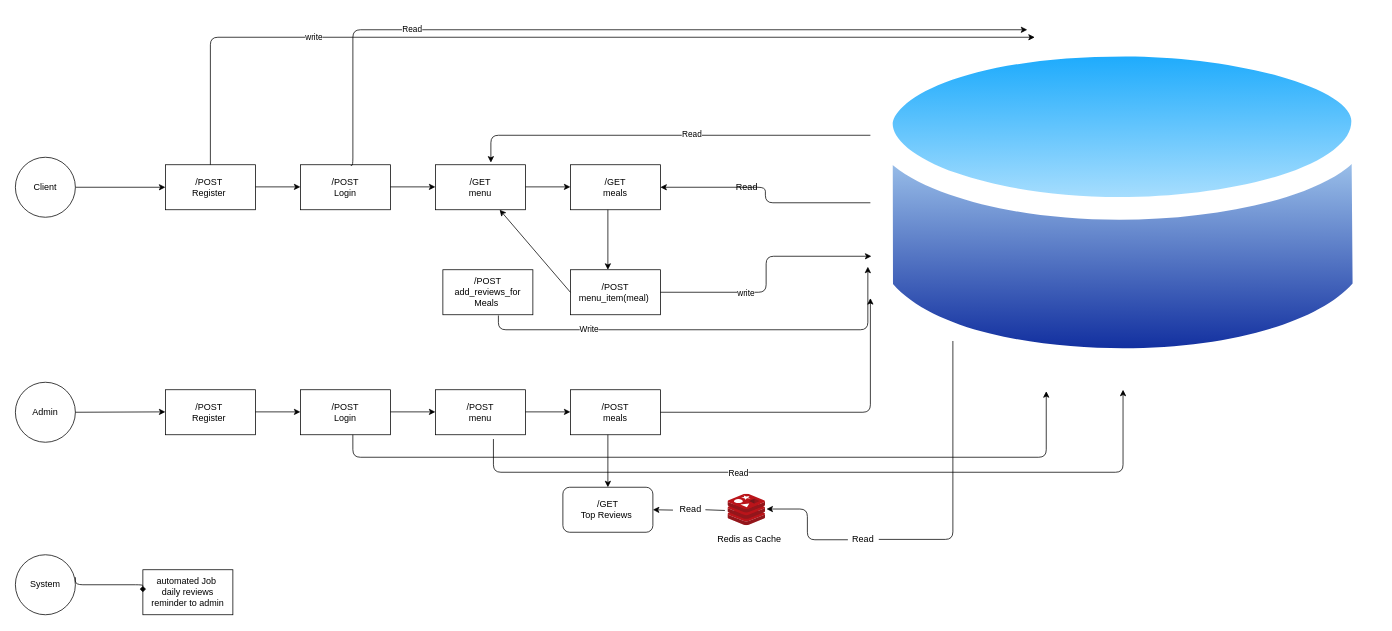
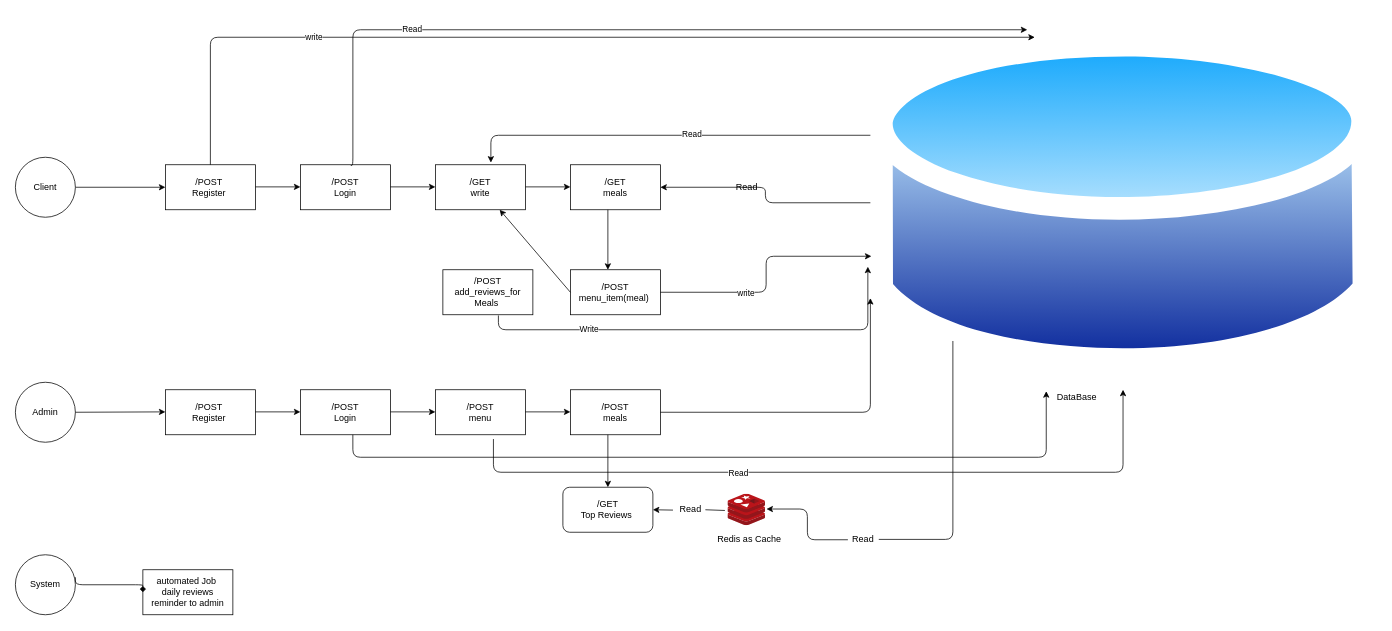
(480, 187) -> (480, 187)
none -> (1077, 397)
